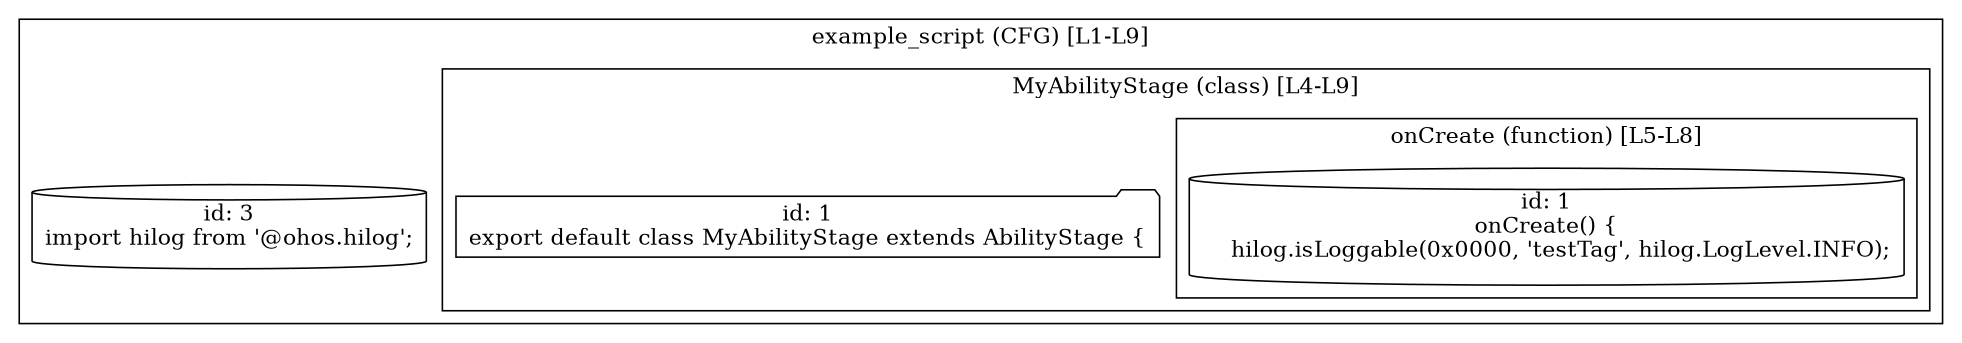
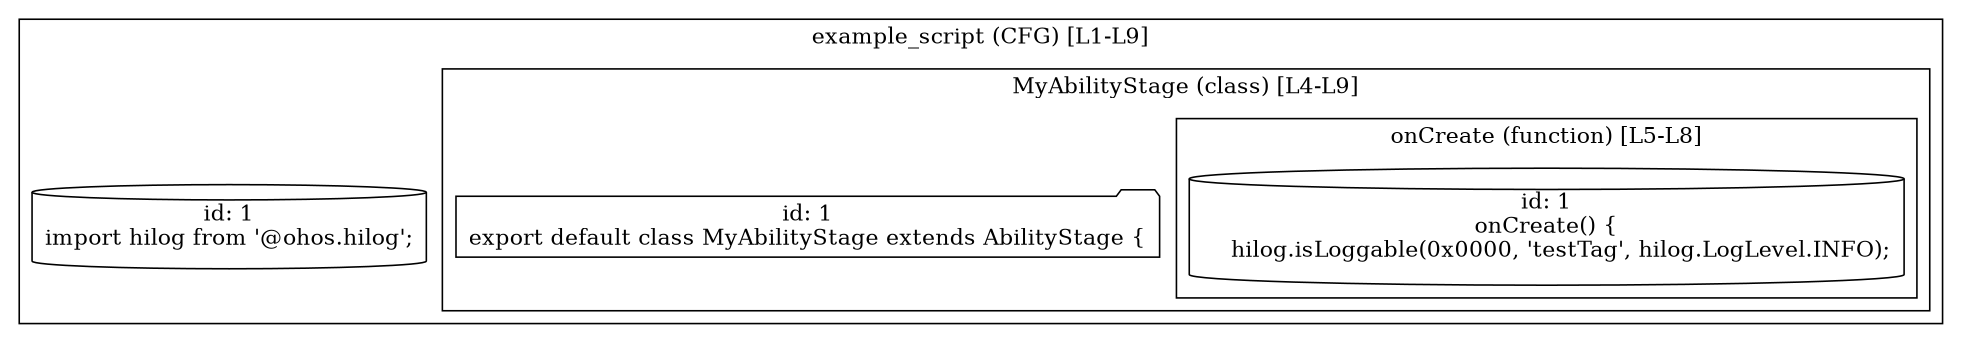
(229, 227) -> (229, 227)
